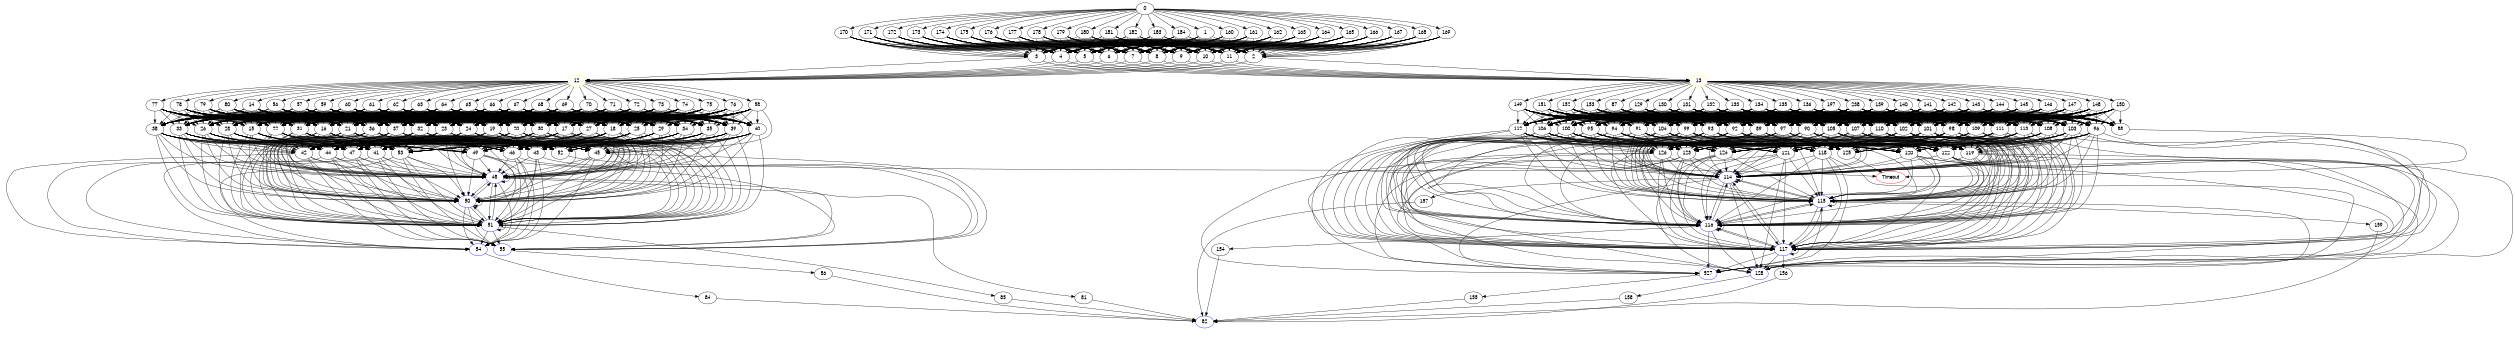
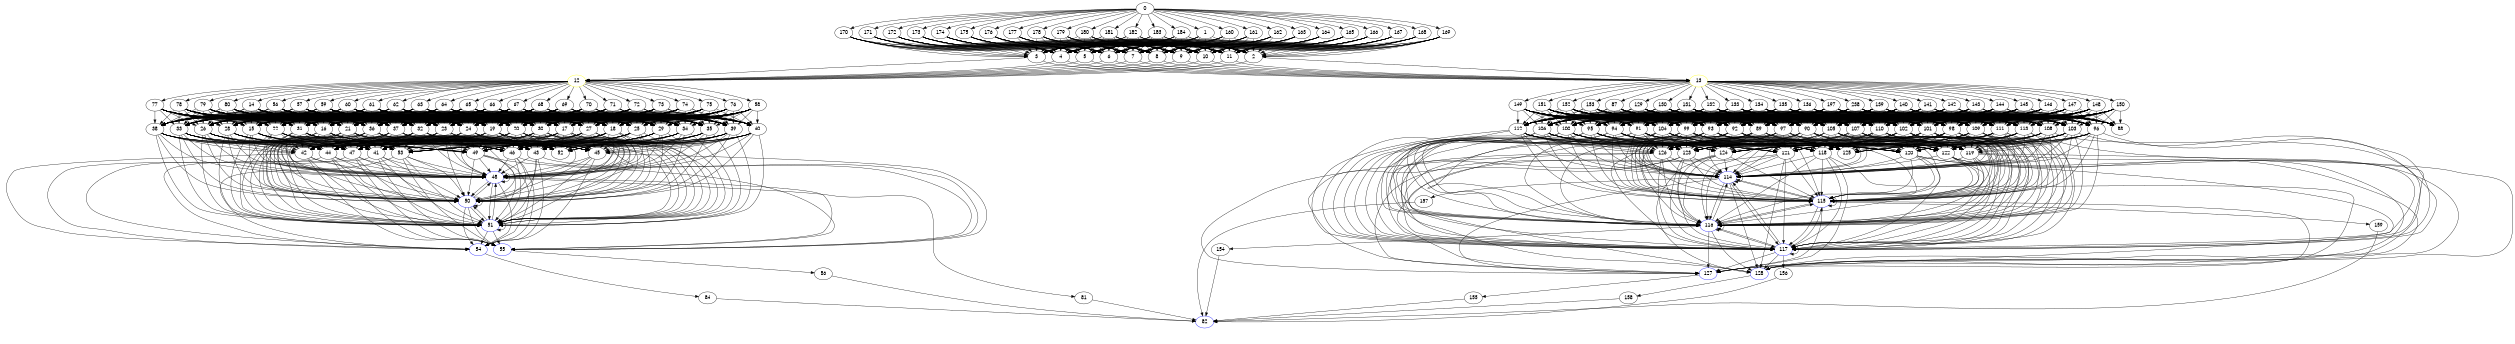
(714, 147) -> (458, 117)
(1891, 177) -> none
(1708, 274) -> (1708, 274)
(1003, 298) -> none
